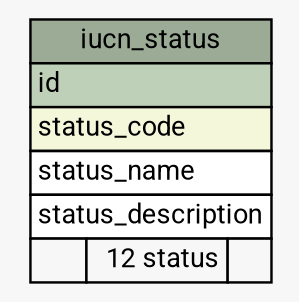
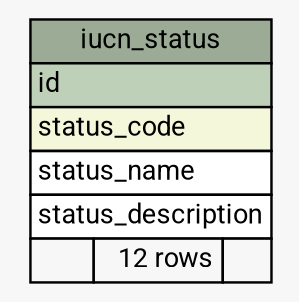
(163, 259) -> (167, 259)
